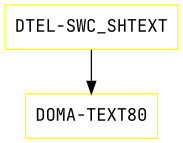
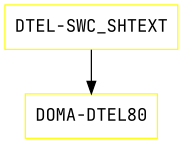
(91, 116) -> (91, 116)
